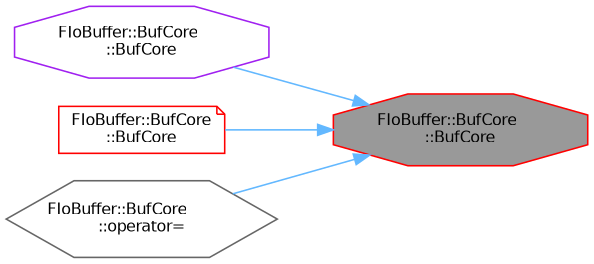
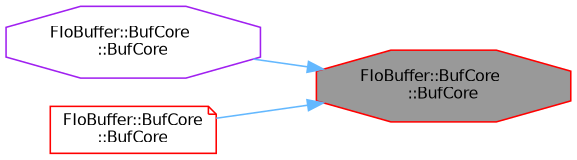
(142, 219) -> none
